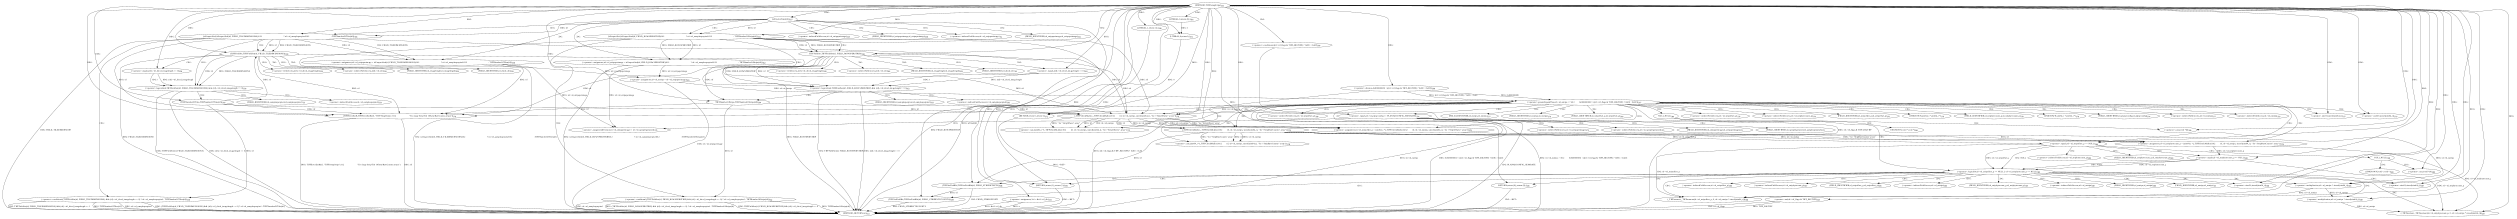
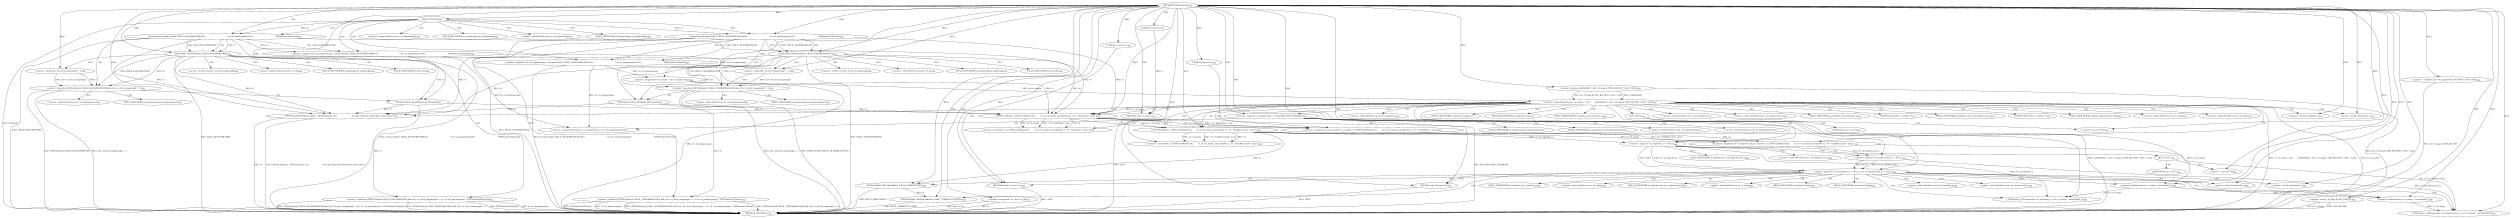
(1181, 27) -> (1345, 124)
(266, 96) -> (687, 73)
